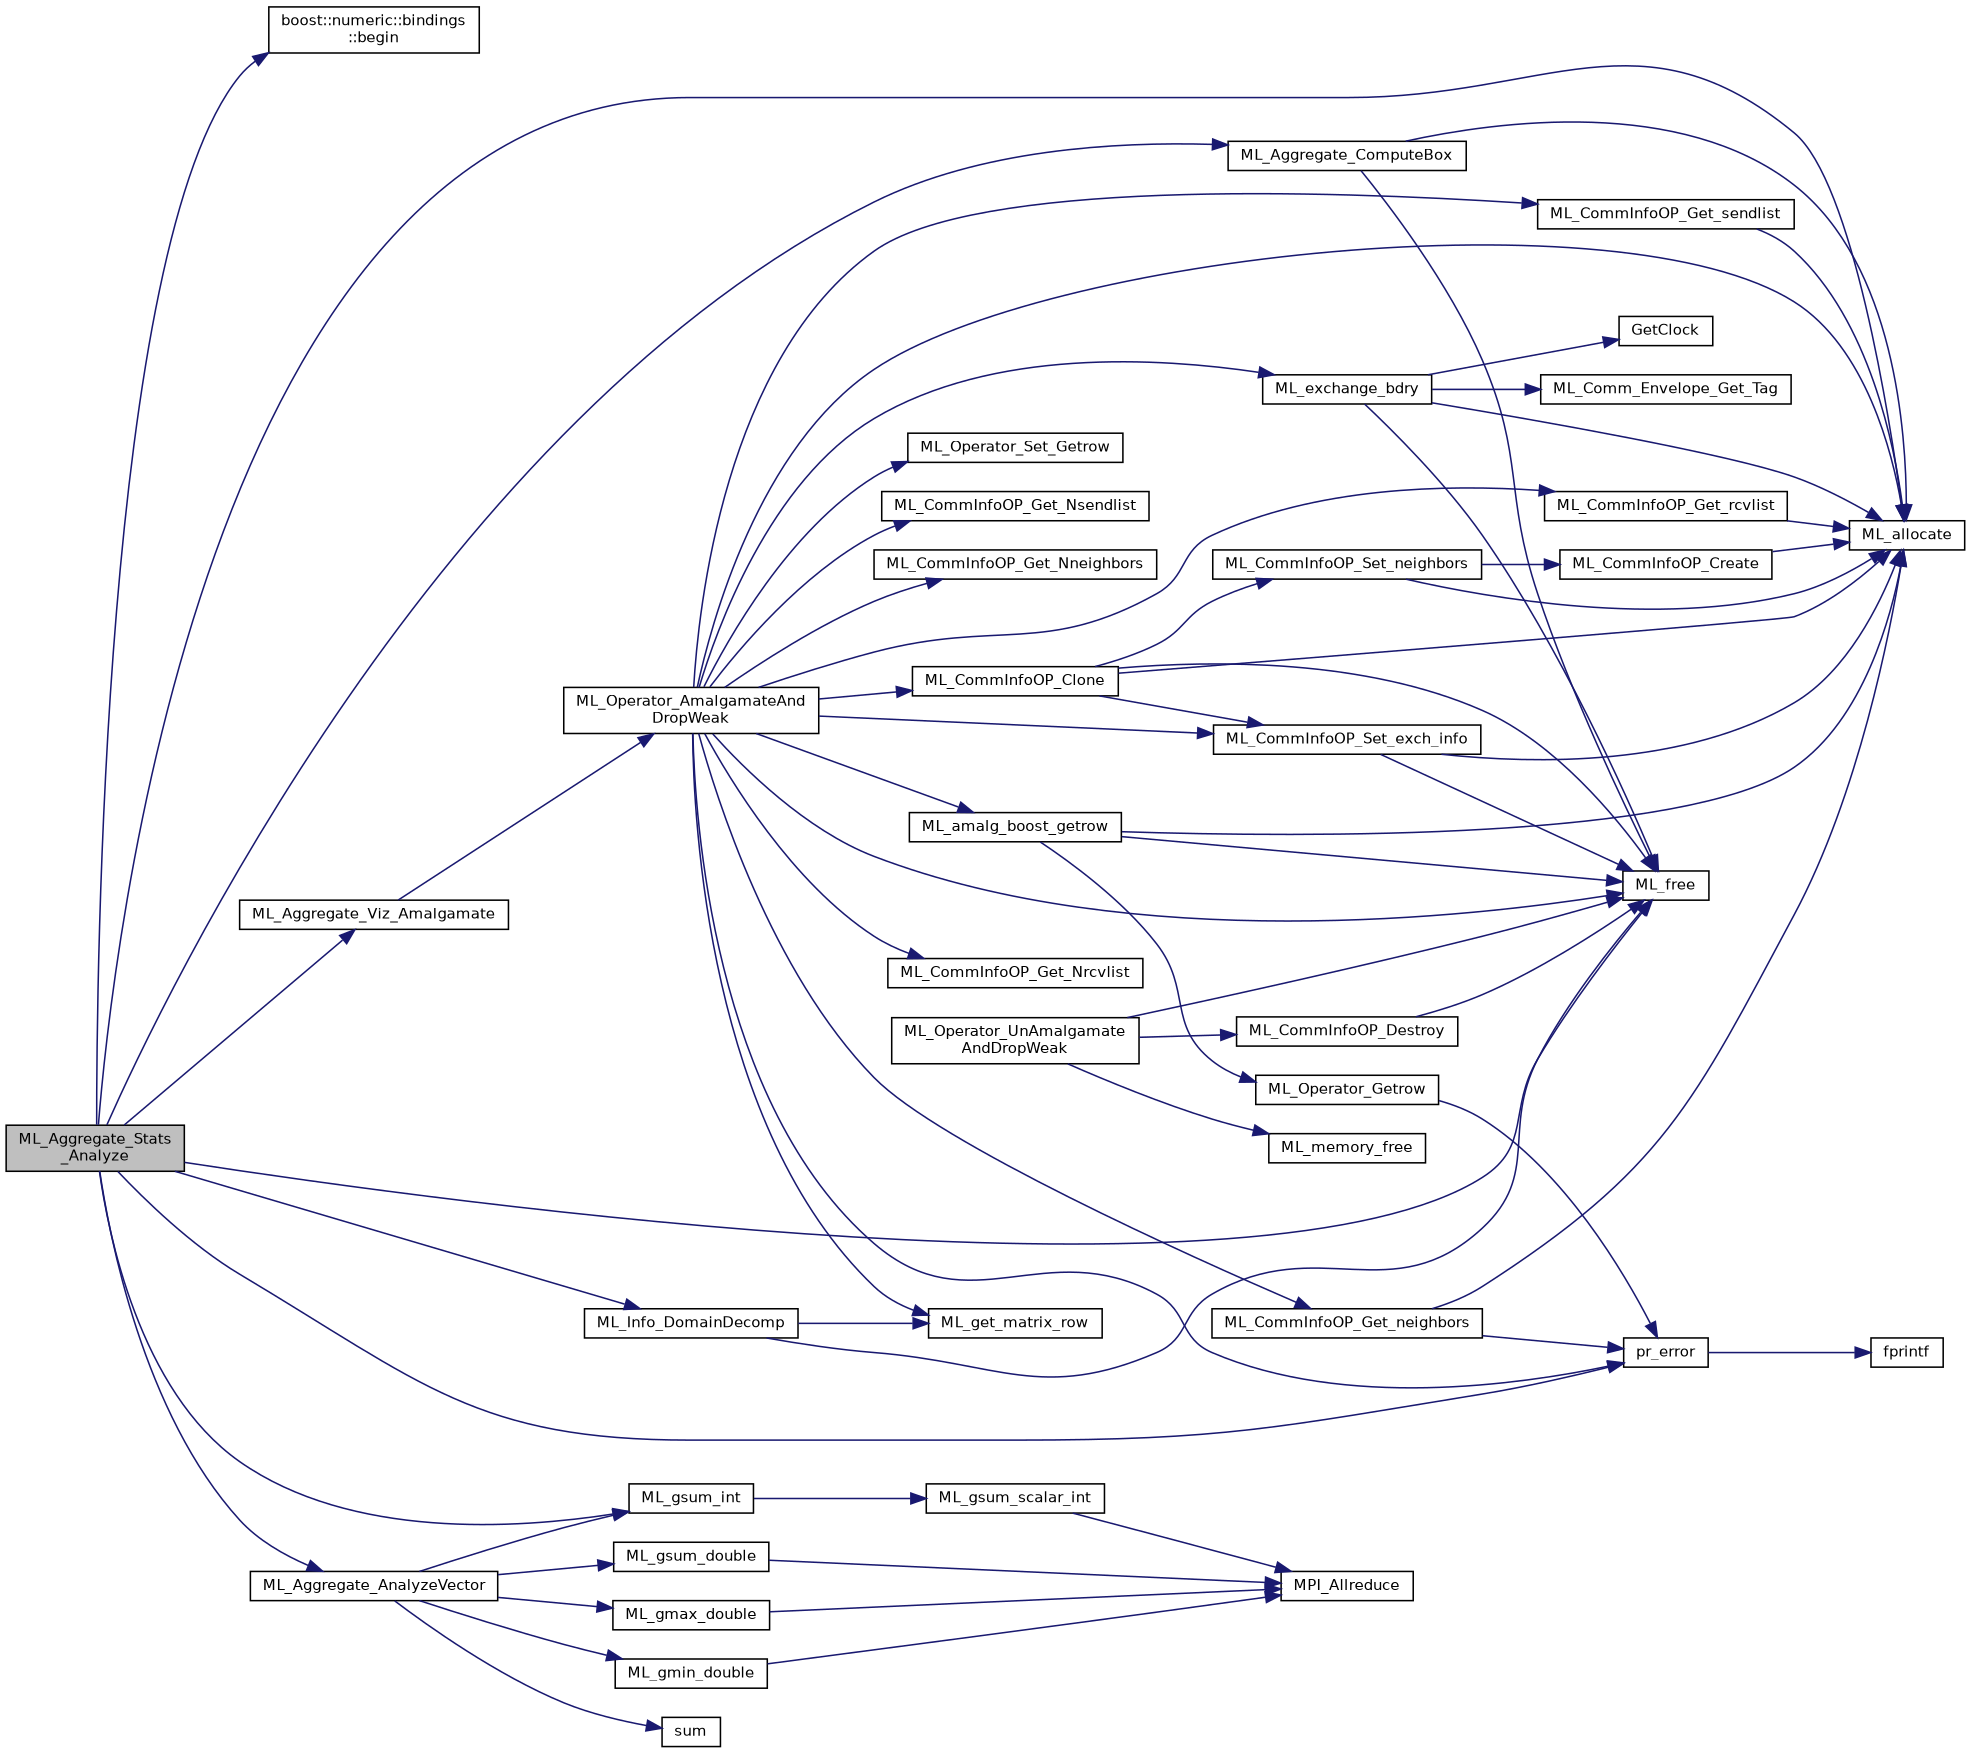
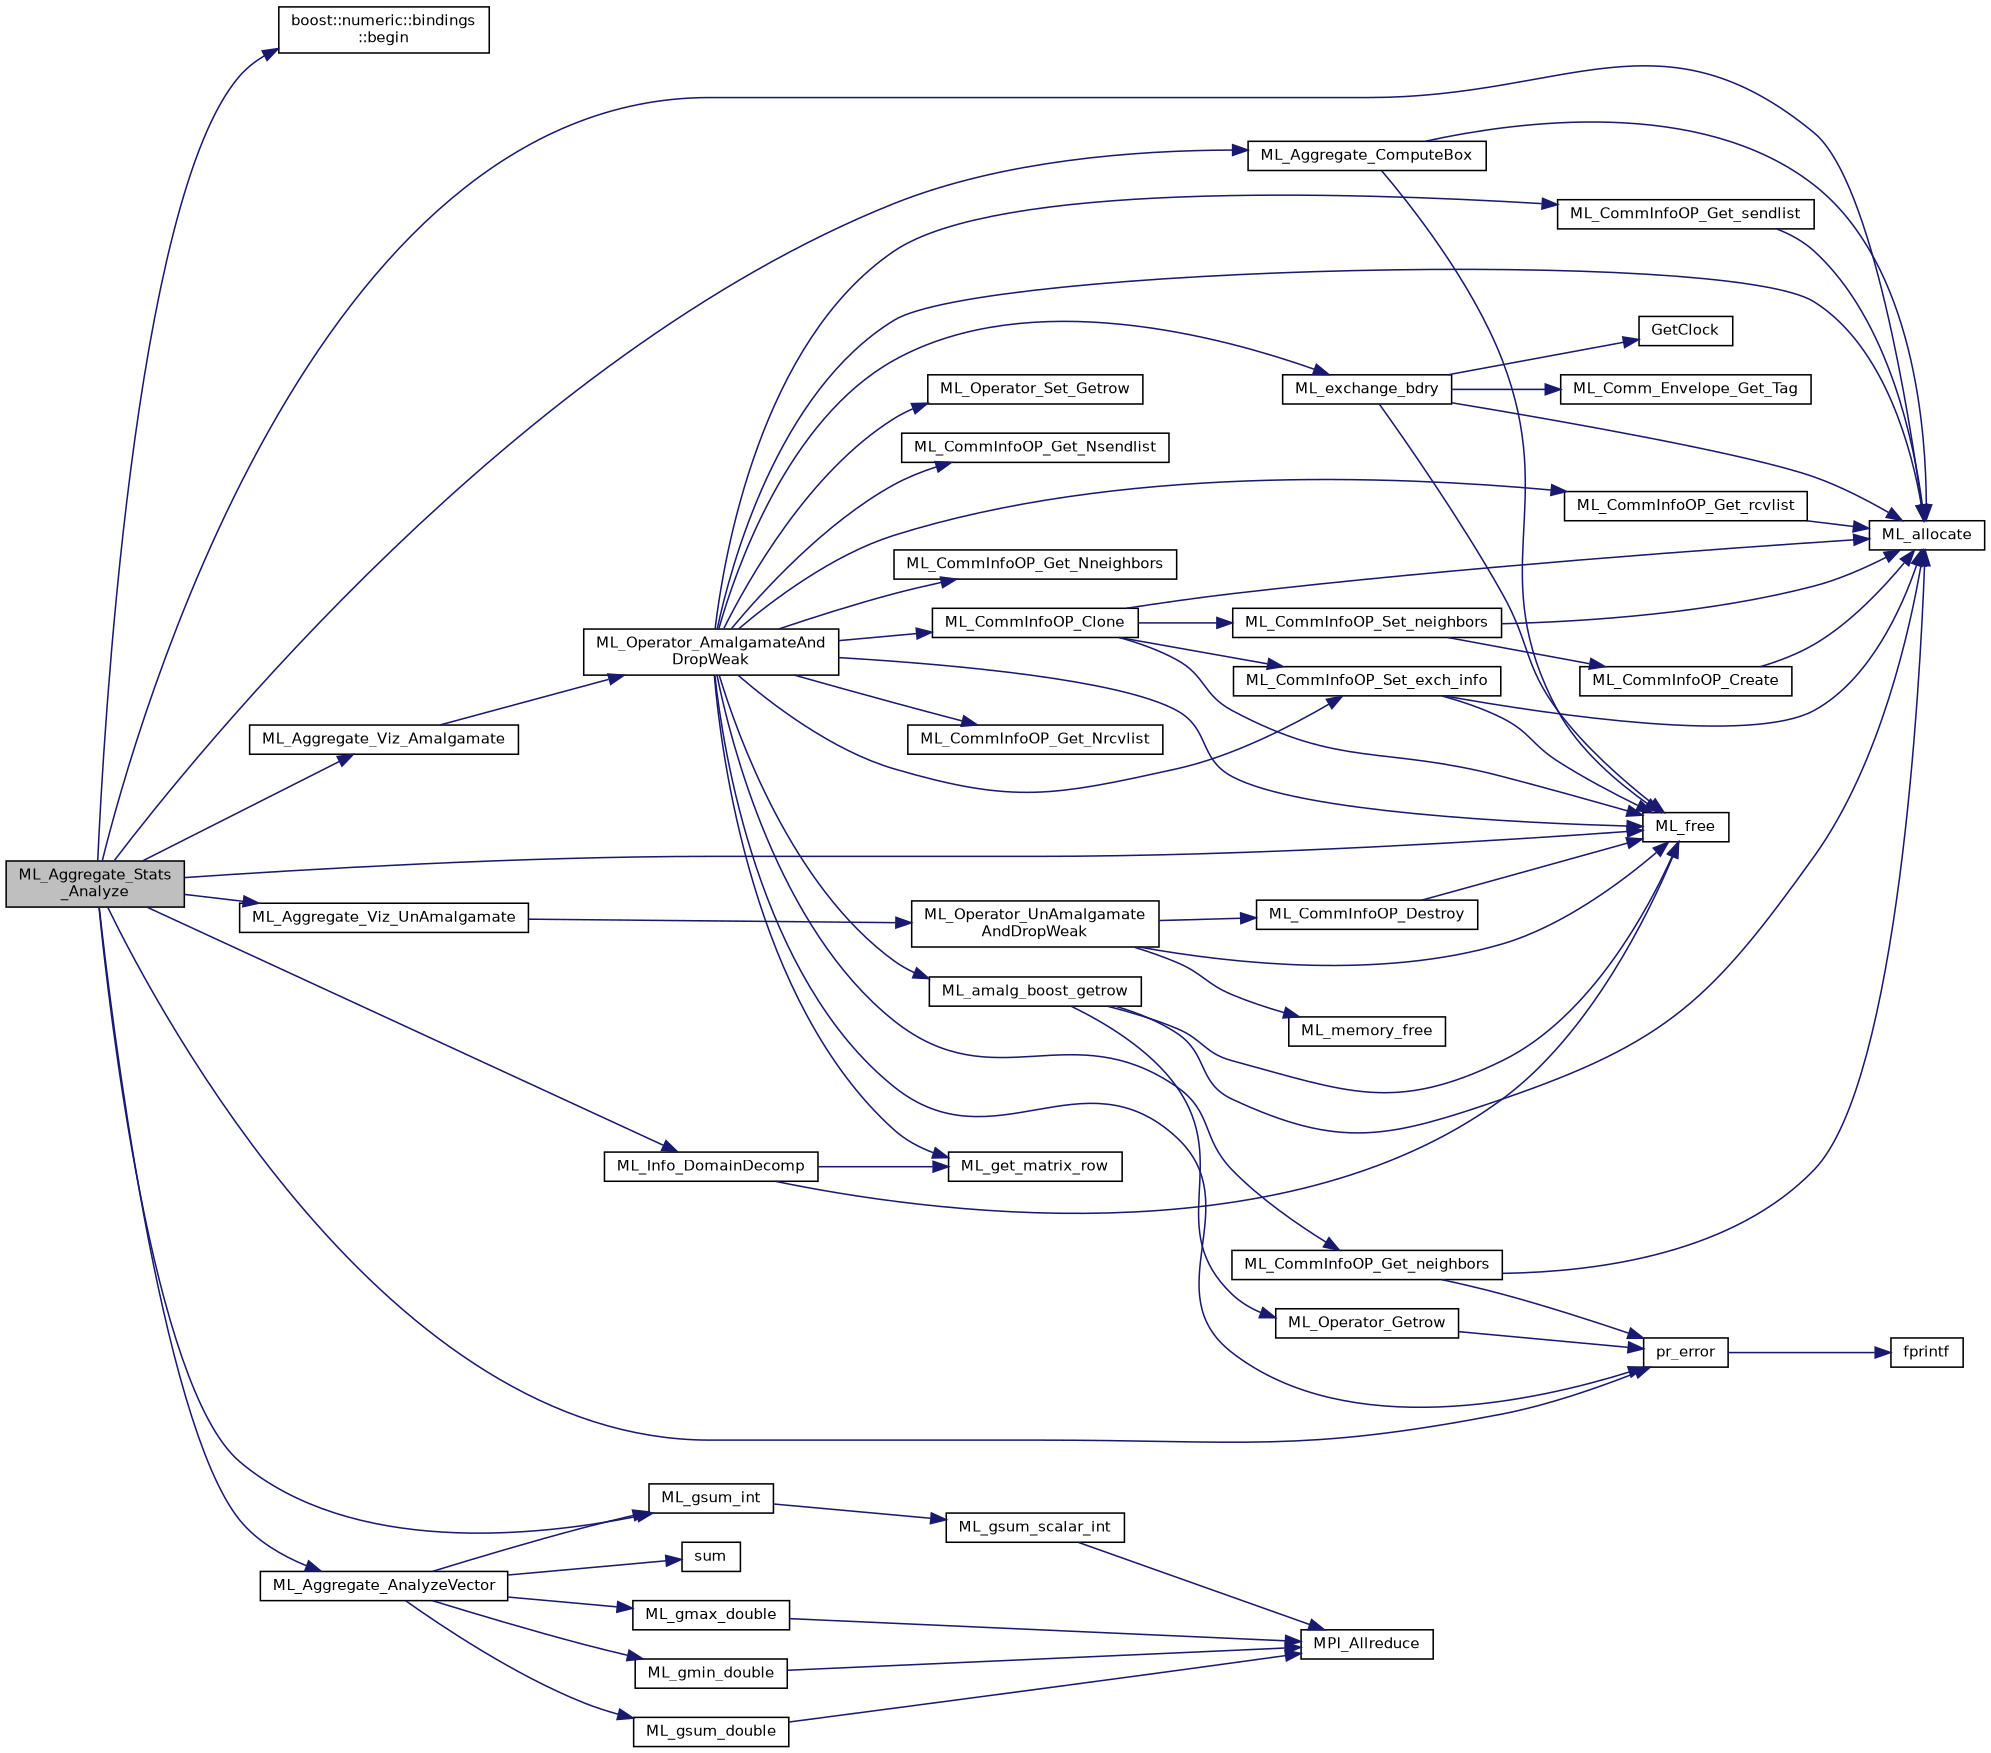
none -> (384, 918)
